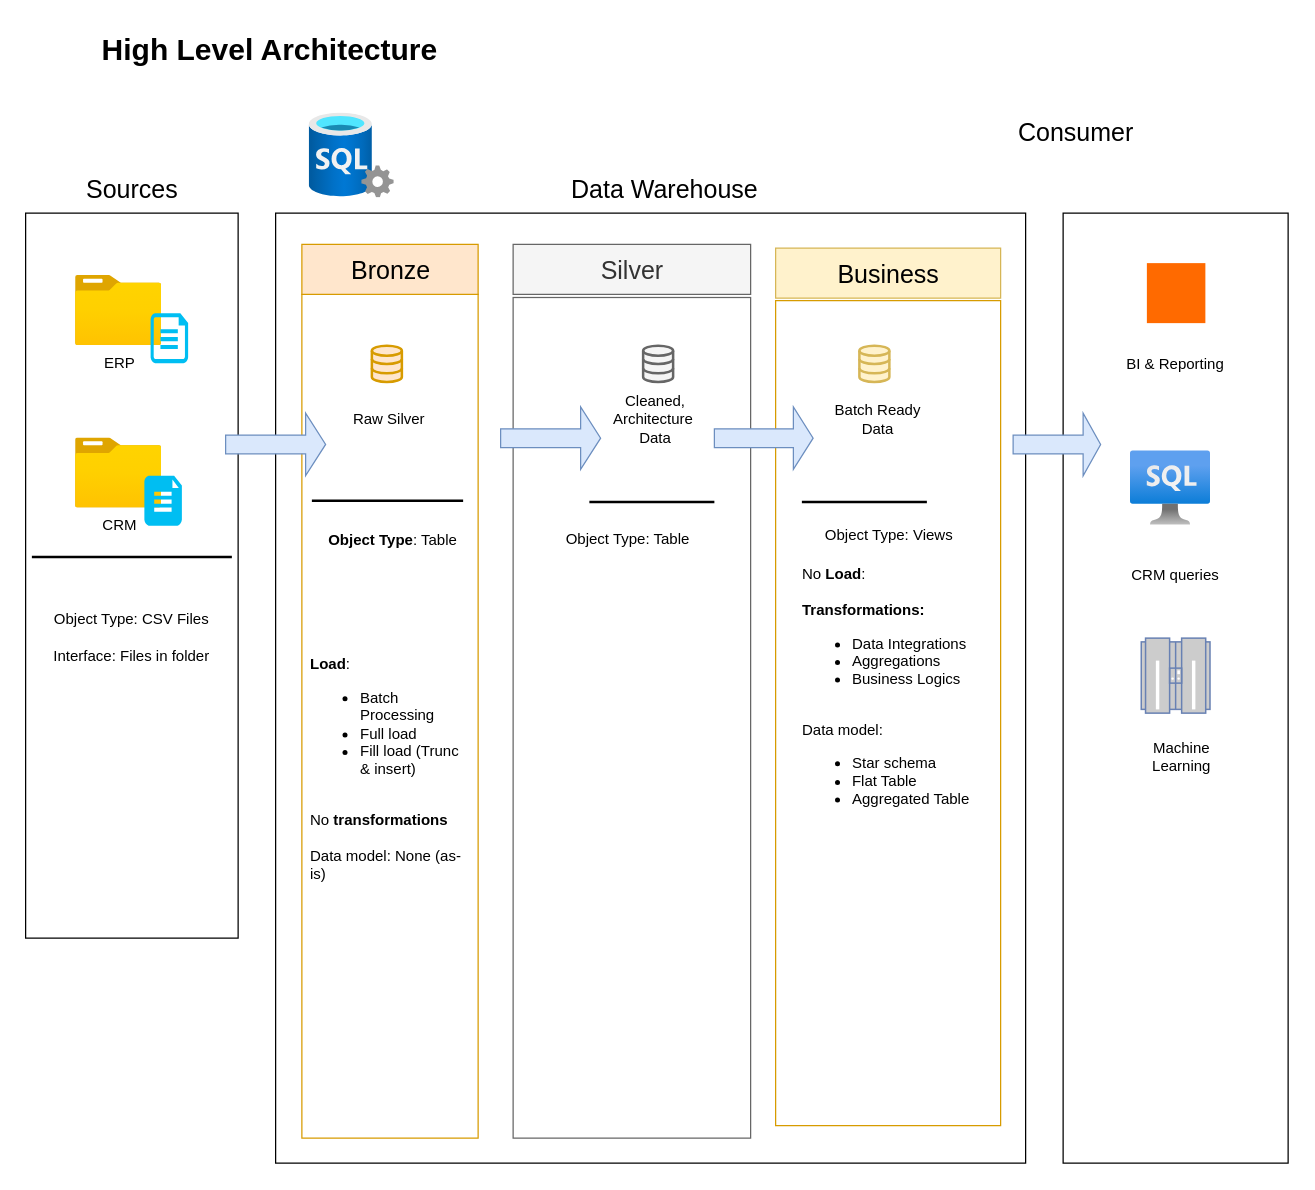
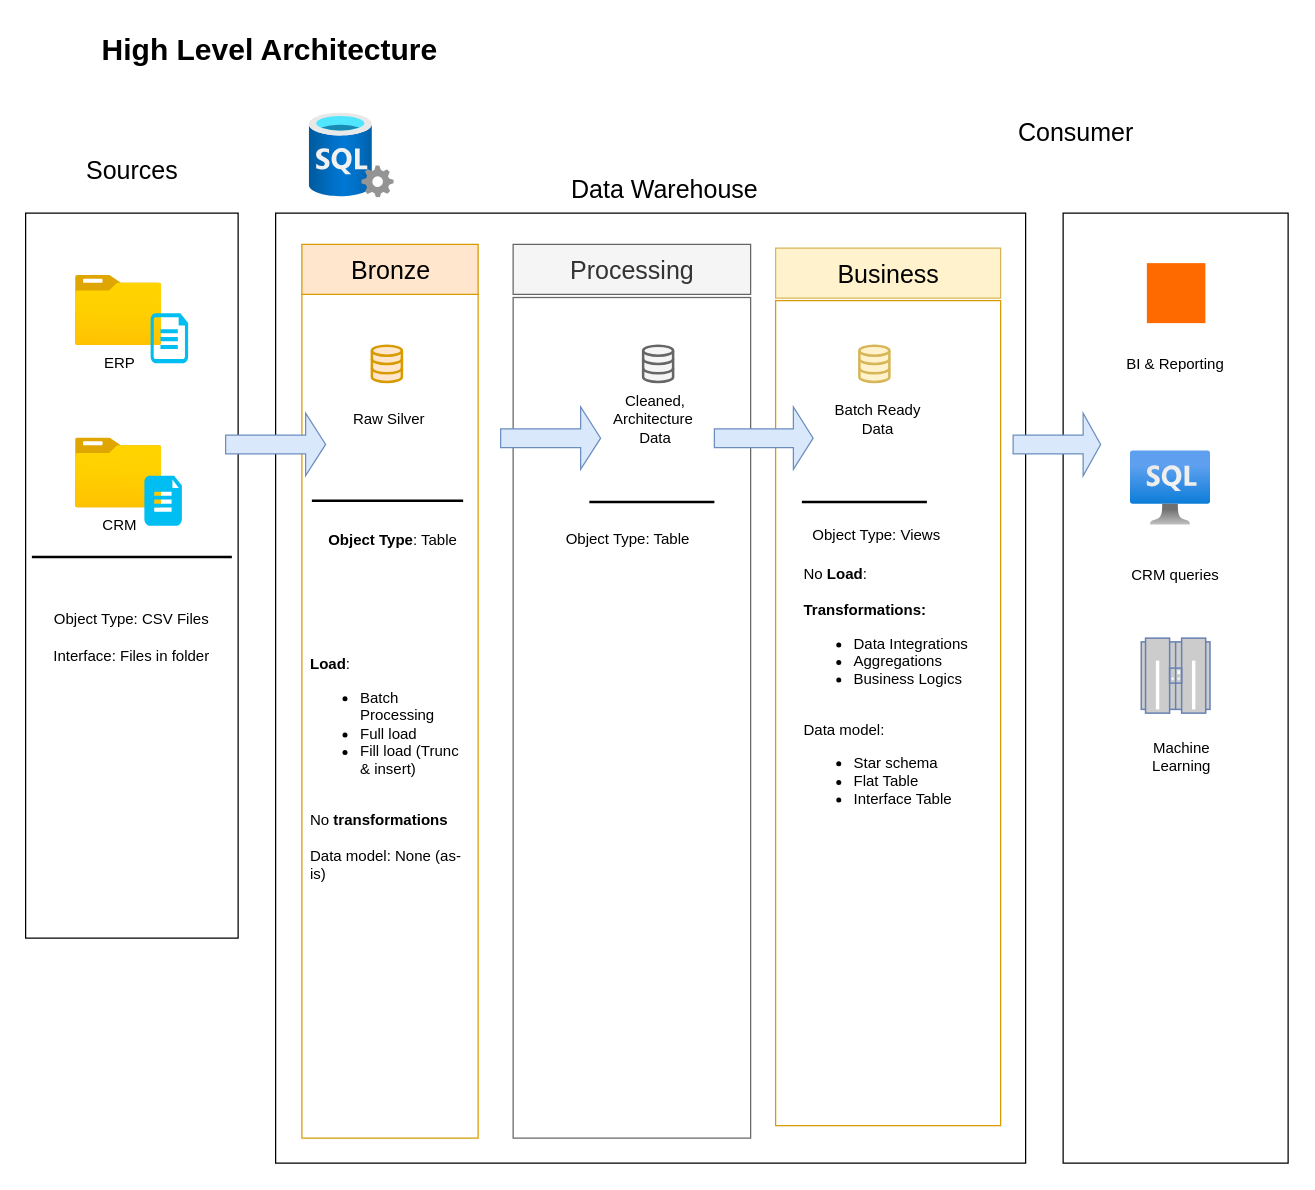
(132, 188) -> (132, 169)
(633, 269) -> (633, 269)
(889, 536) -> (876, 536)
(886, 694) -> (886, 694)
